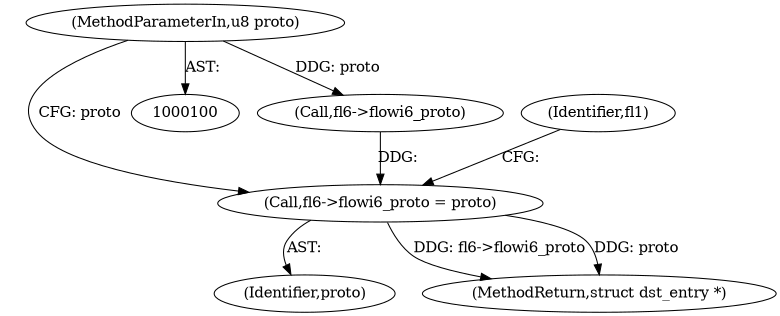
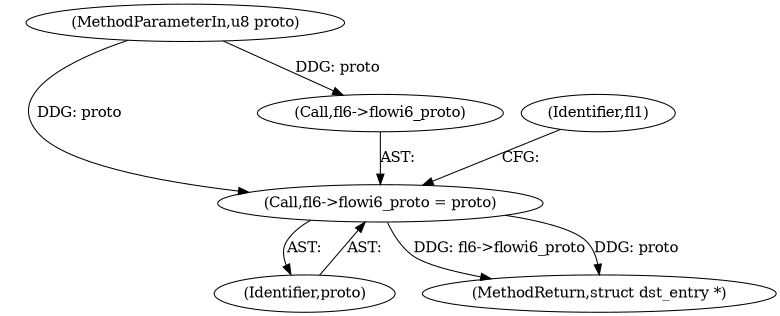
(79, 113) -> (79, 113)
(185, 113) -> none
(400, 158) -> (400, 158)
none -> (339, 253)
